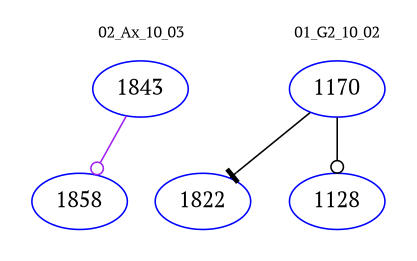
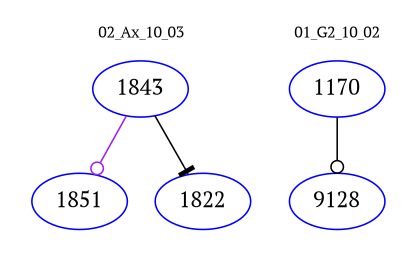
(286, 132) -> (170, 141)
(80, 201) -> (80, 201)
(337, 201) -> (337, 201)
